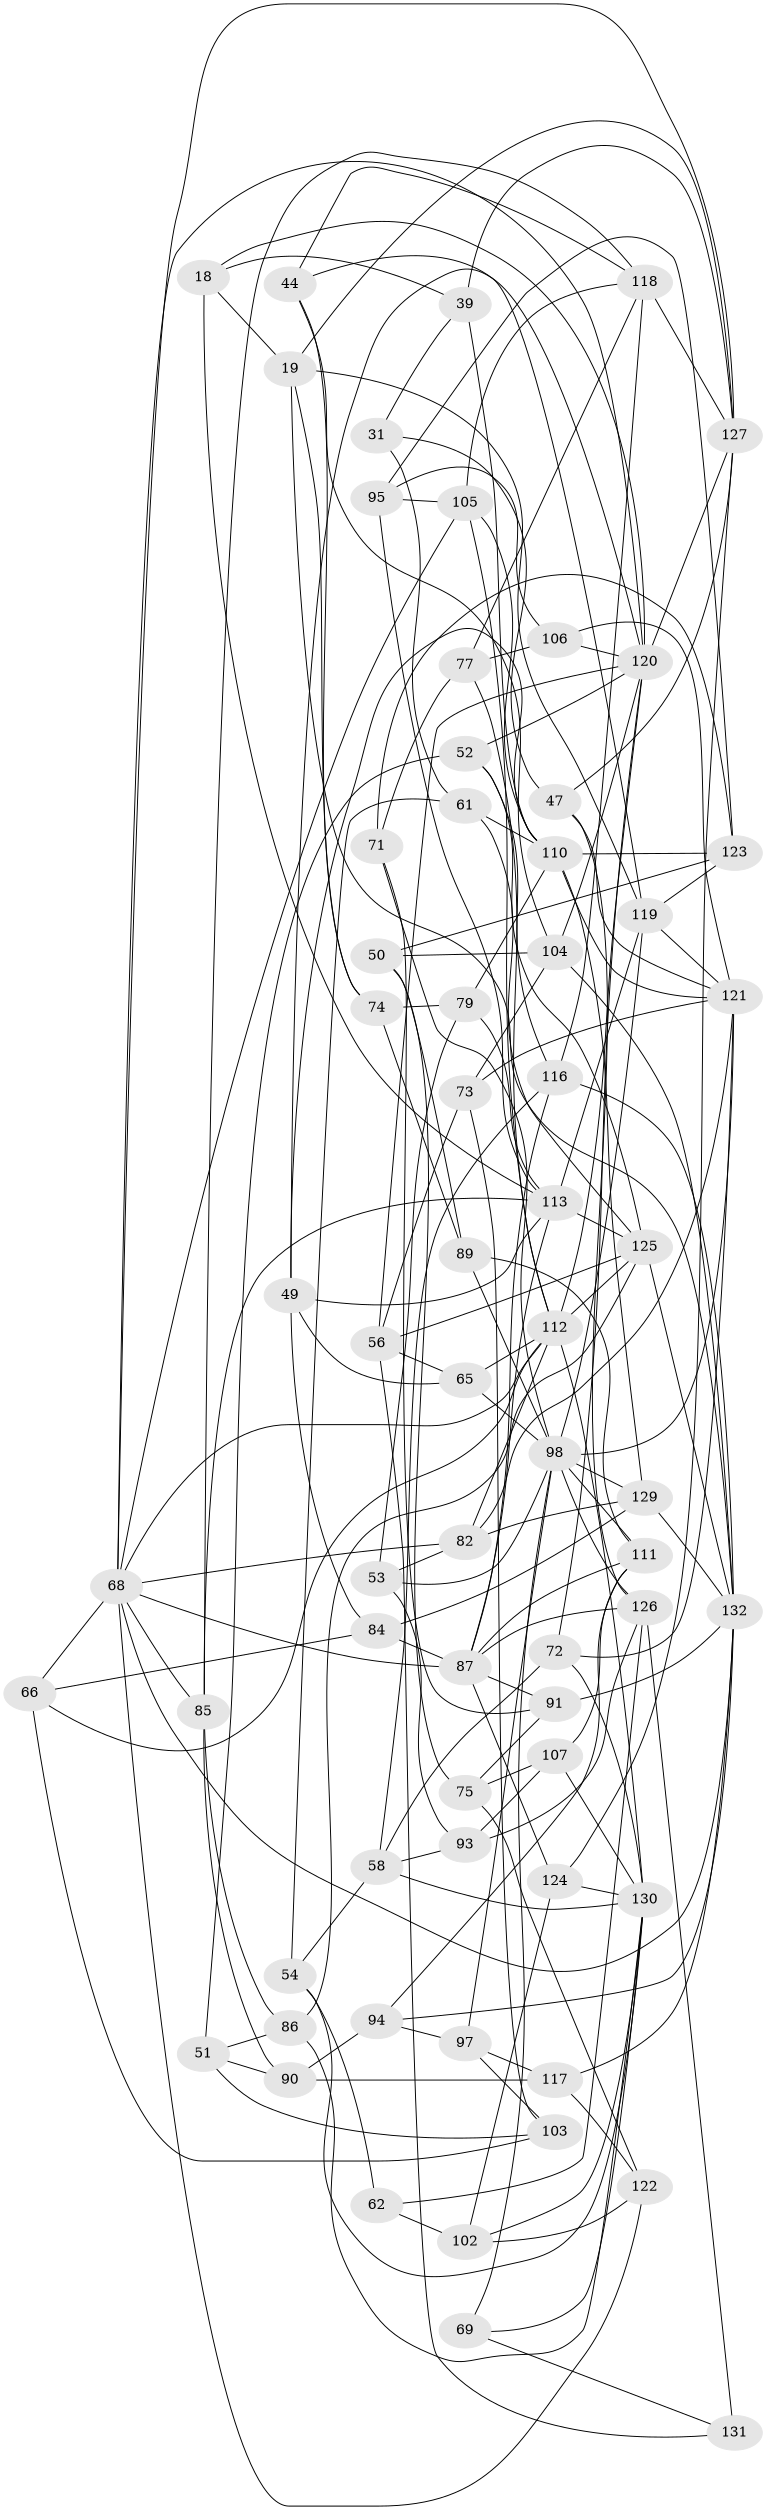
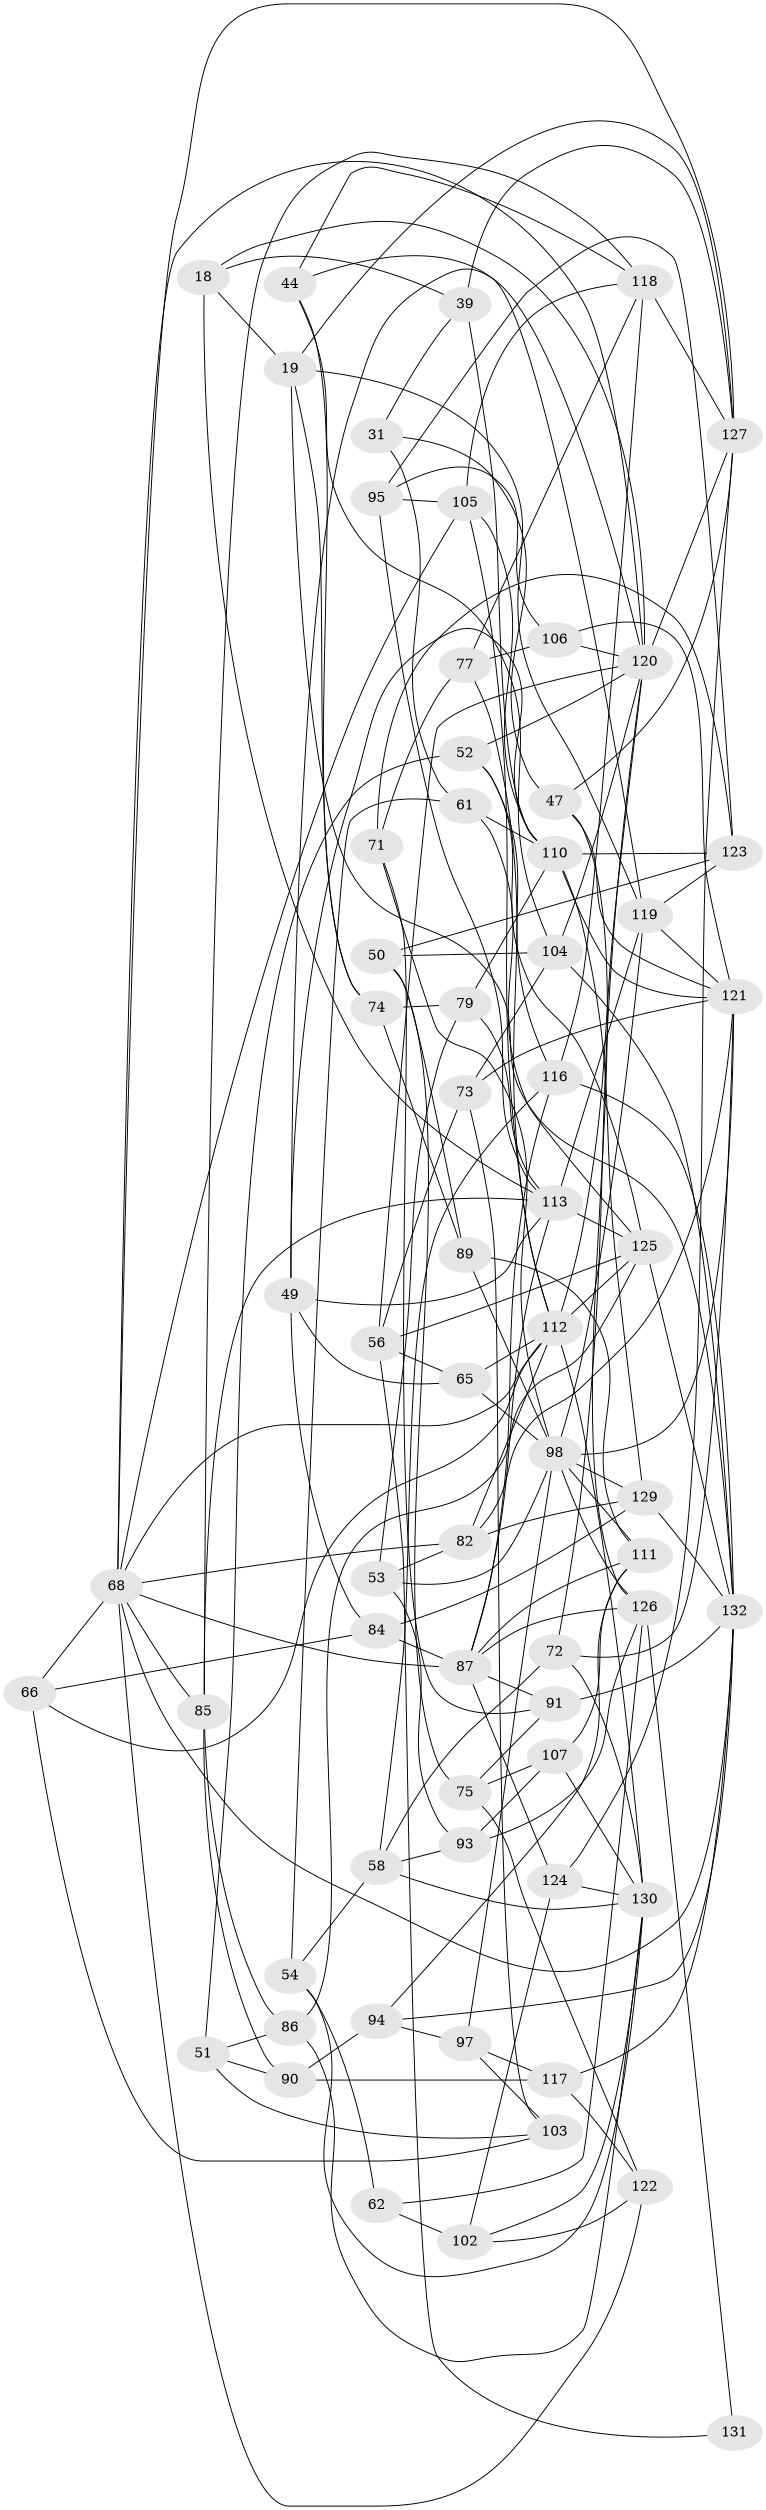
(465, 2331) -> none
